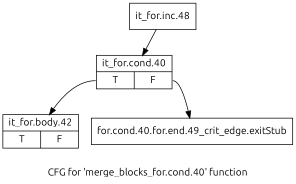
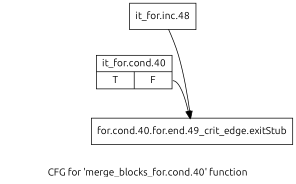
(151, 39) -> (182, 69)
(41, 131) -> none
